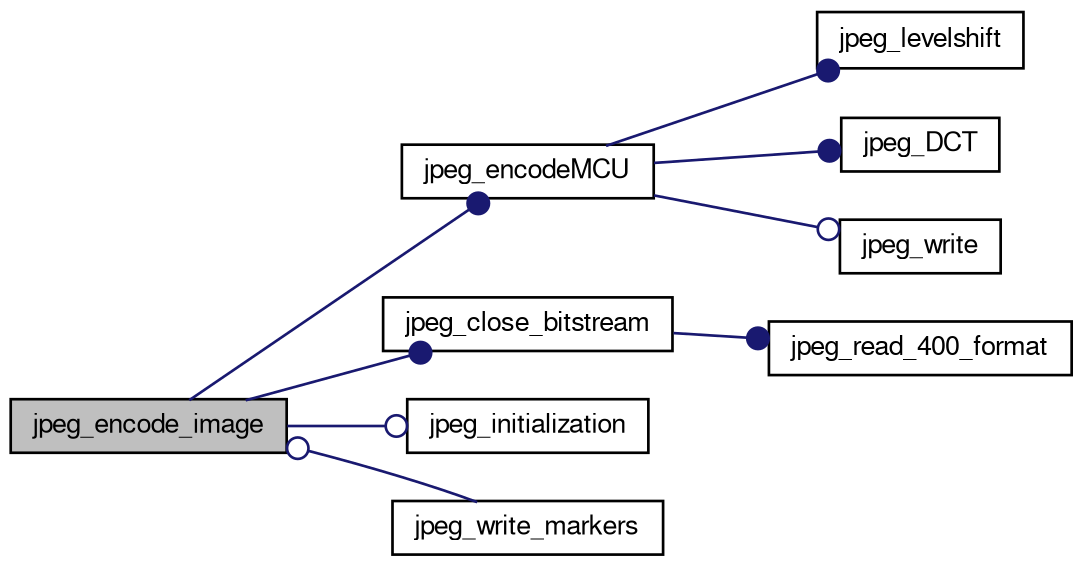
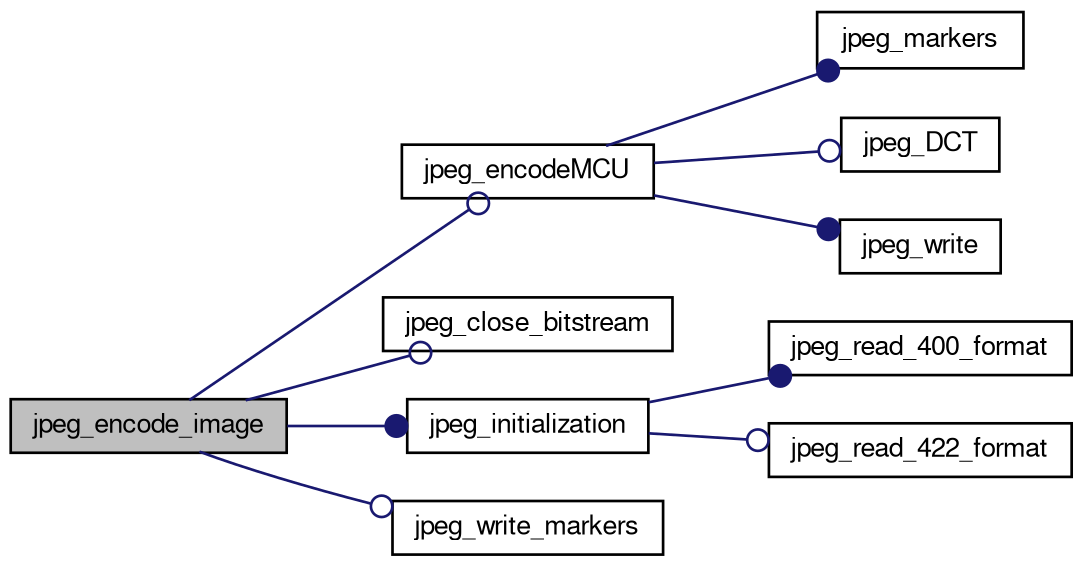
(920, 40) -> (920, 40)
(736, 157) -> (736, 157)
(736, 211) -> (736, 211)
(329, 305) -> (329, 305)
(710, 335) -> (709, 390)
(328, 378) -> (328, 378)
(336, 426) -> (336, 426)
none -> (920, 450)
(393, 475) -> (284, 480)
